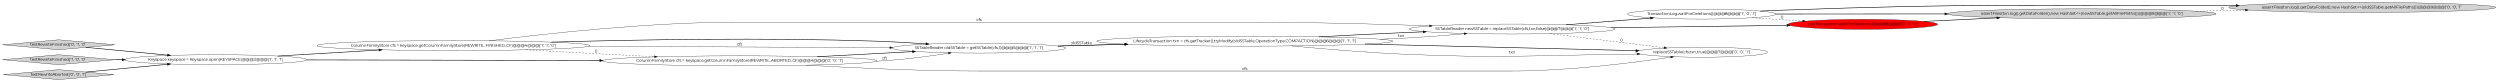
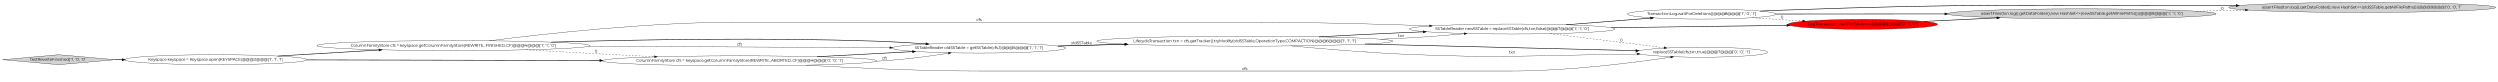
(59, 45) -> none
(59, 75) -> none
